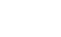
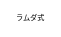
none -> (30, 18)
